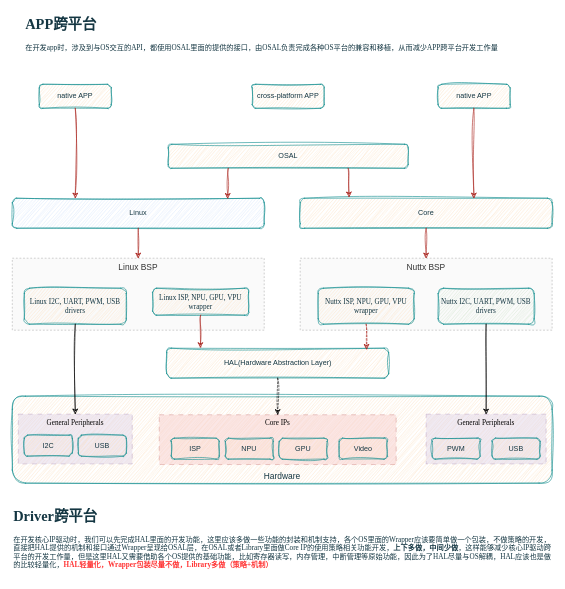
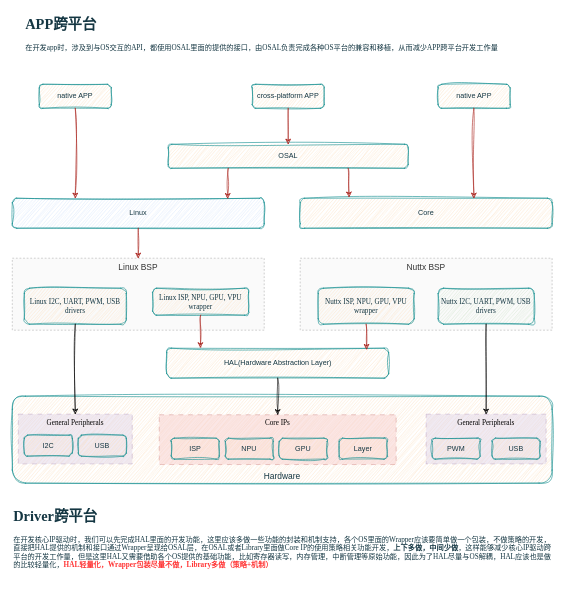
none -> (288, 124)
(426, 242) -> none
(367, 336) -> (367, 336)
(278, 385) -> (278, 385)
(363, 449) -> (363, 449)
